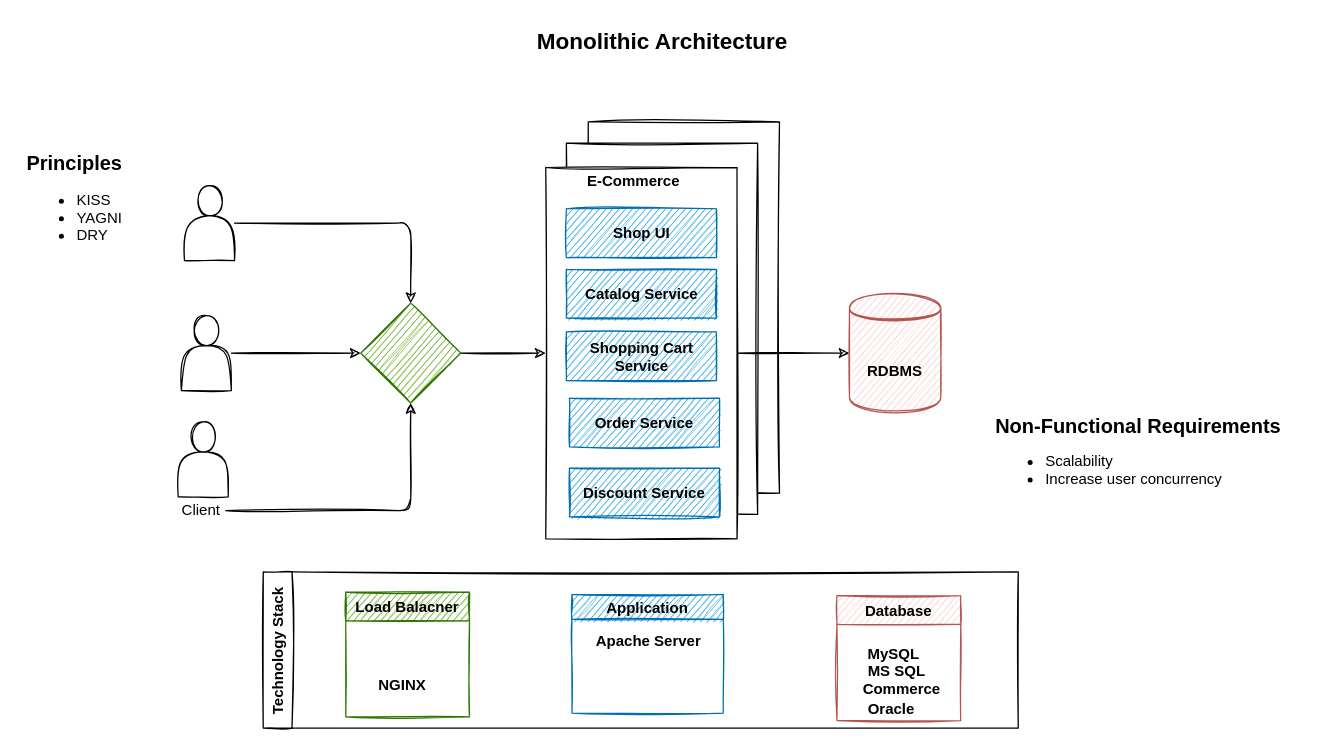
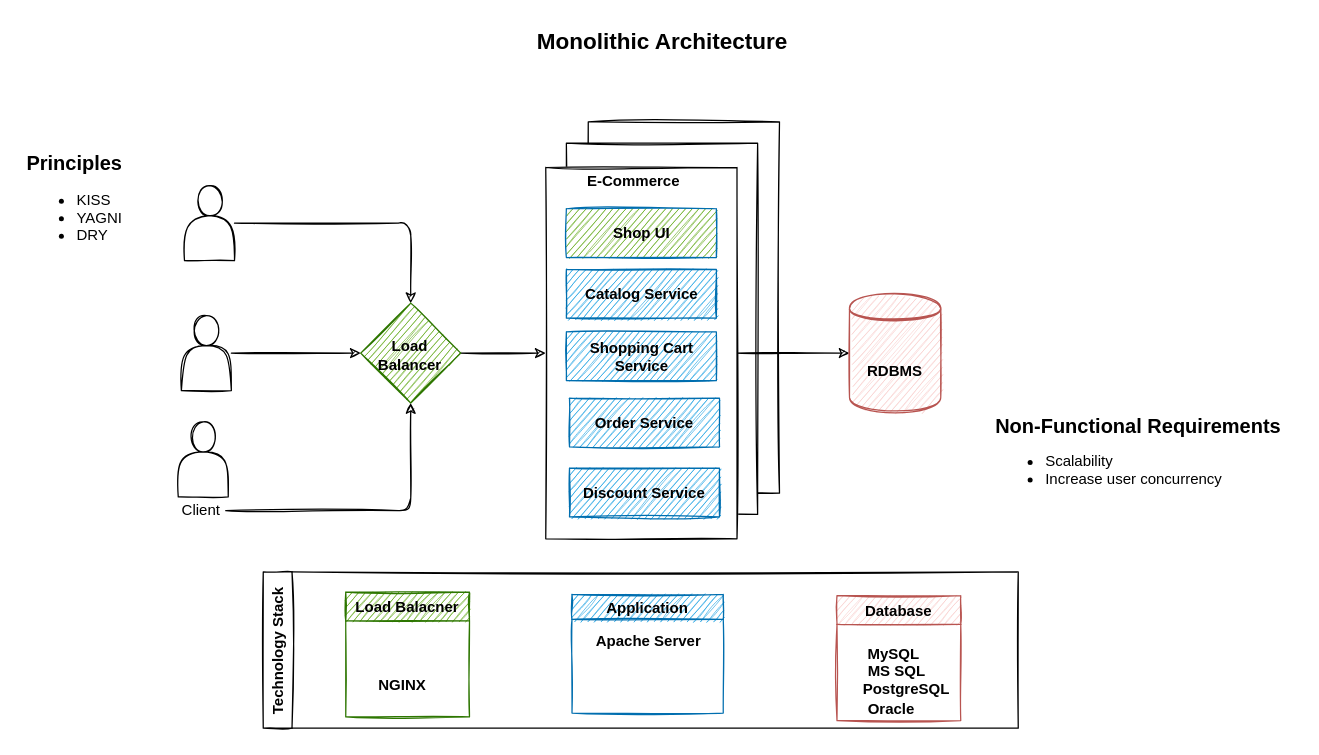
(641, 233) -> (641, 233)
none -> (409, 356)
(897, 689) -> (905, 689)
